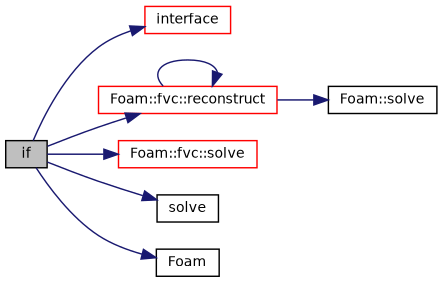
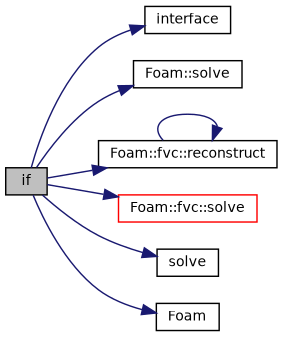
(188, 20) -> (188, 20)
(188, 100) -> (188, 154)
(295, 100) -> (73, 123)
